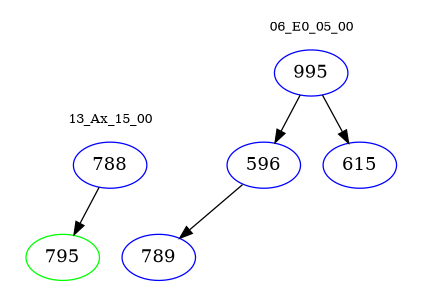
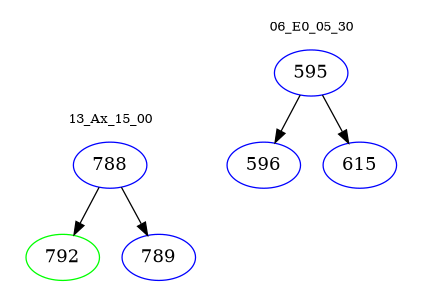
(312, 28) -> (312, 28)
(311, 73) -> (311, 73)
(216, 207) -> (131, 206)
(63, 257) -> (63, 257)
